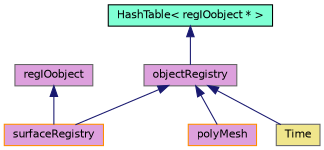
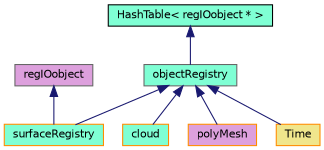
(190, 75) -> (190, 75)
(54, 135) -> (54, 135)
none -> (146, 135)
(298, 135) -> (298, 135)
